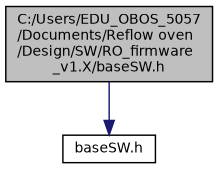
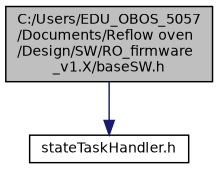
(109, 149) -> (109, 149)
